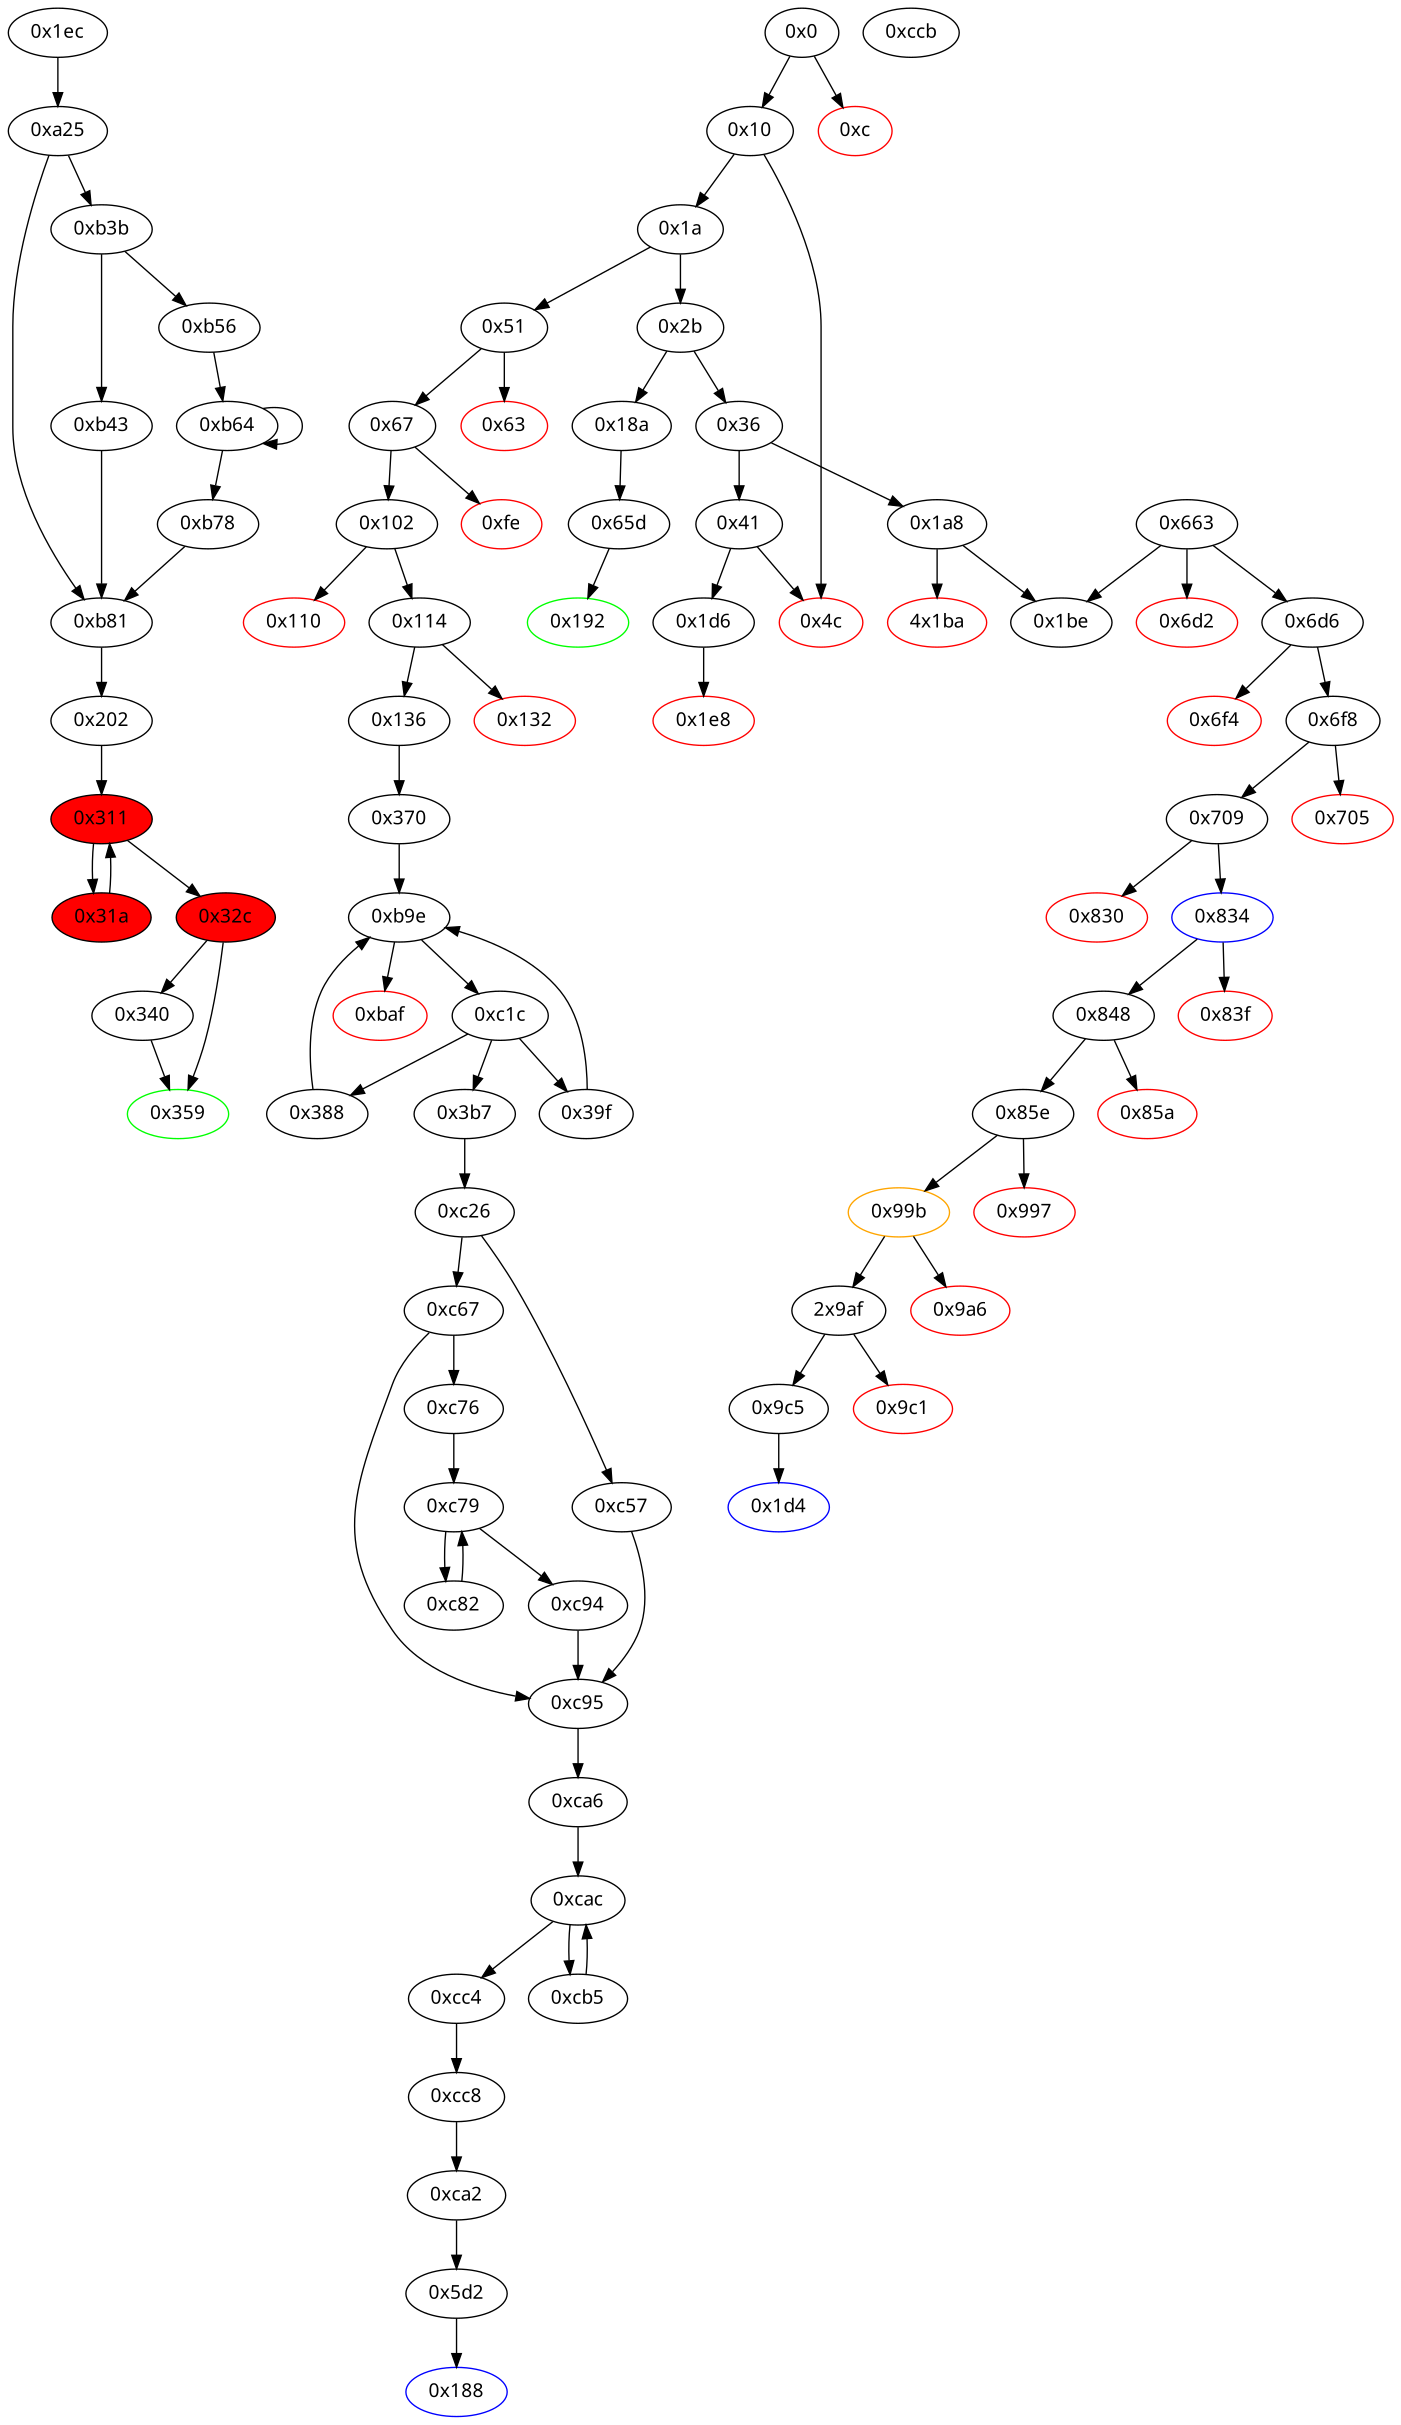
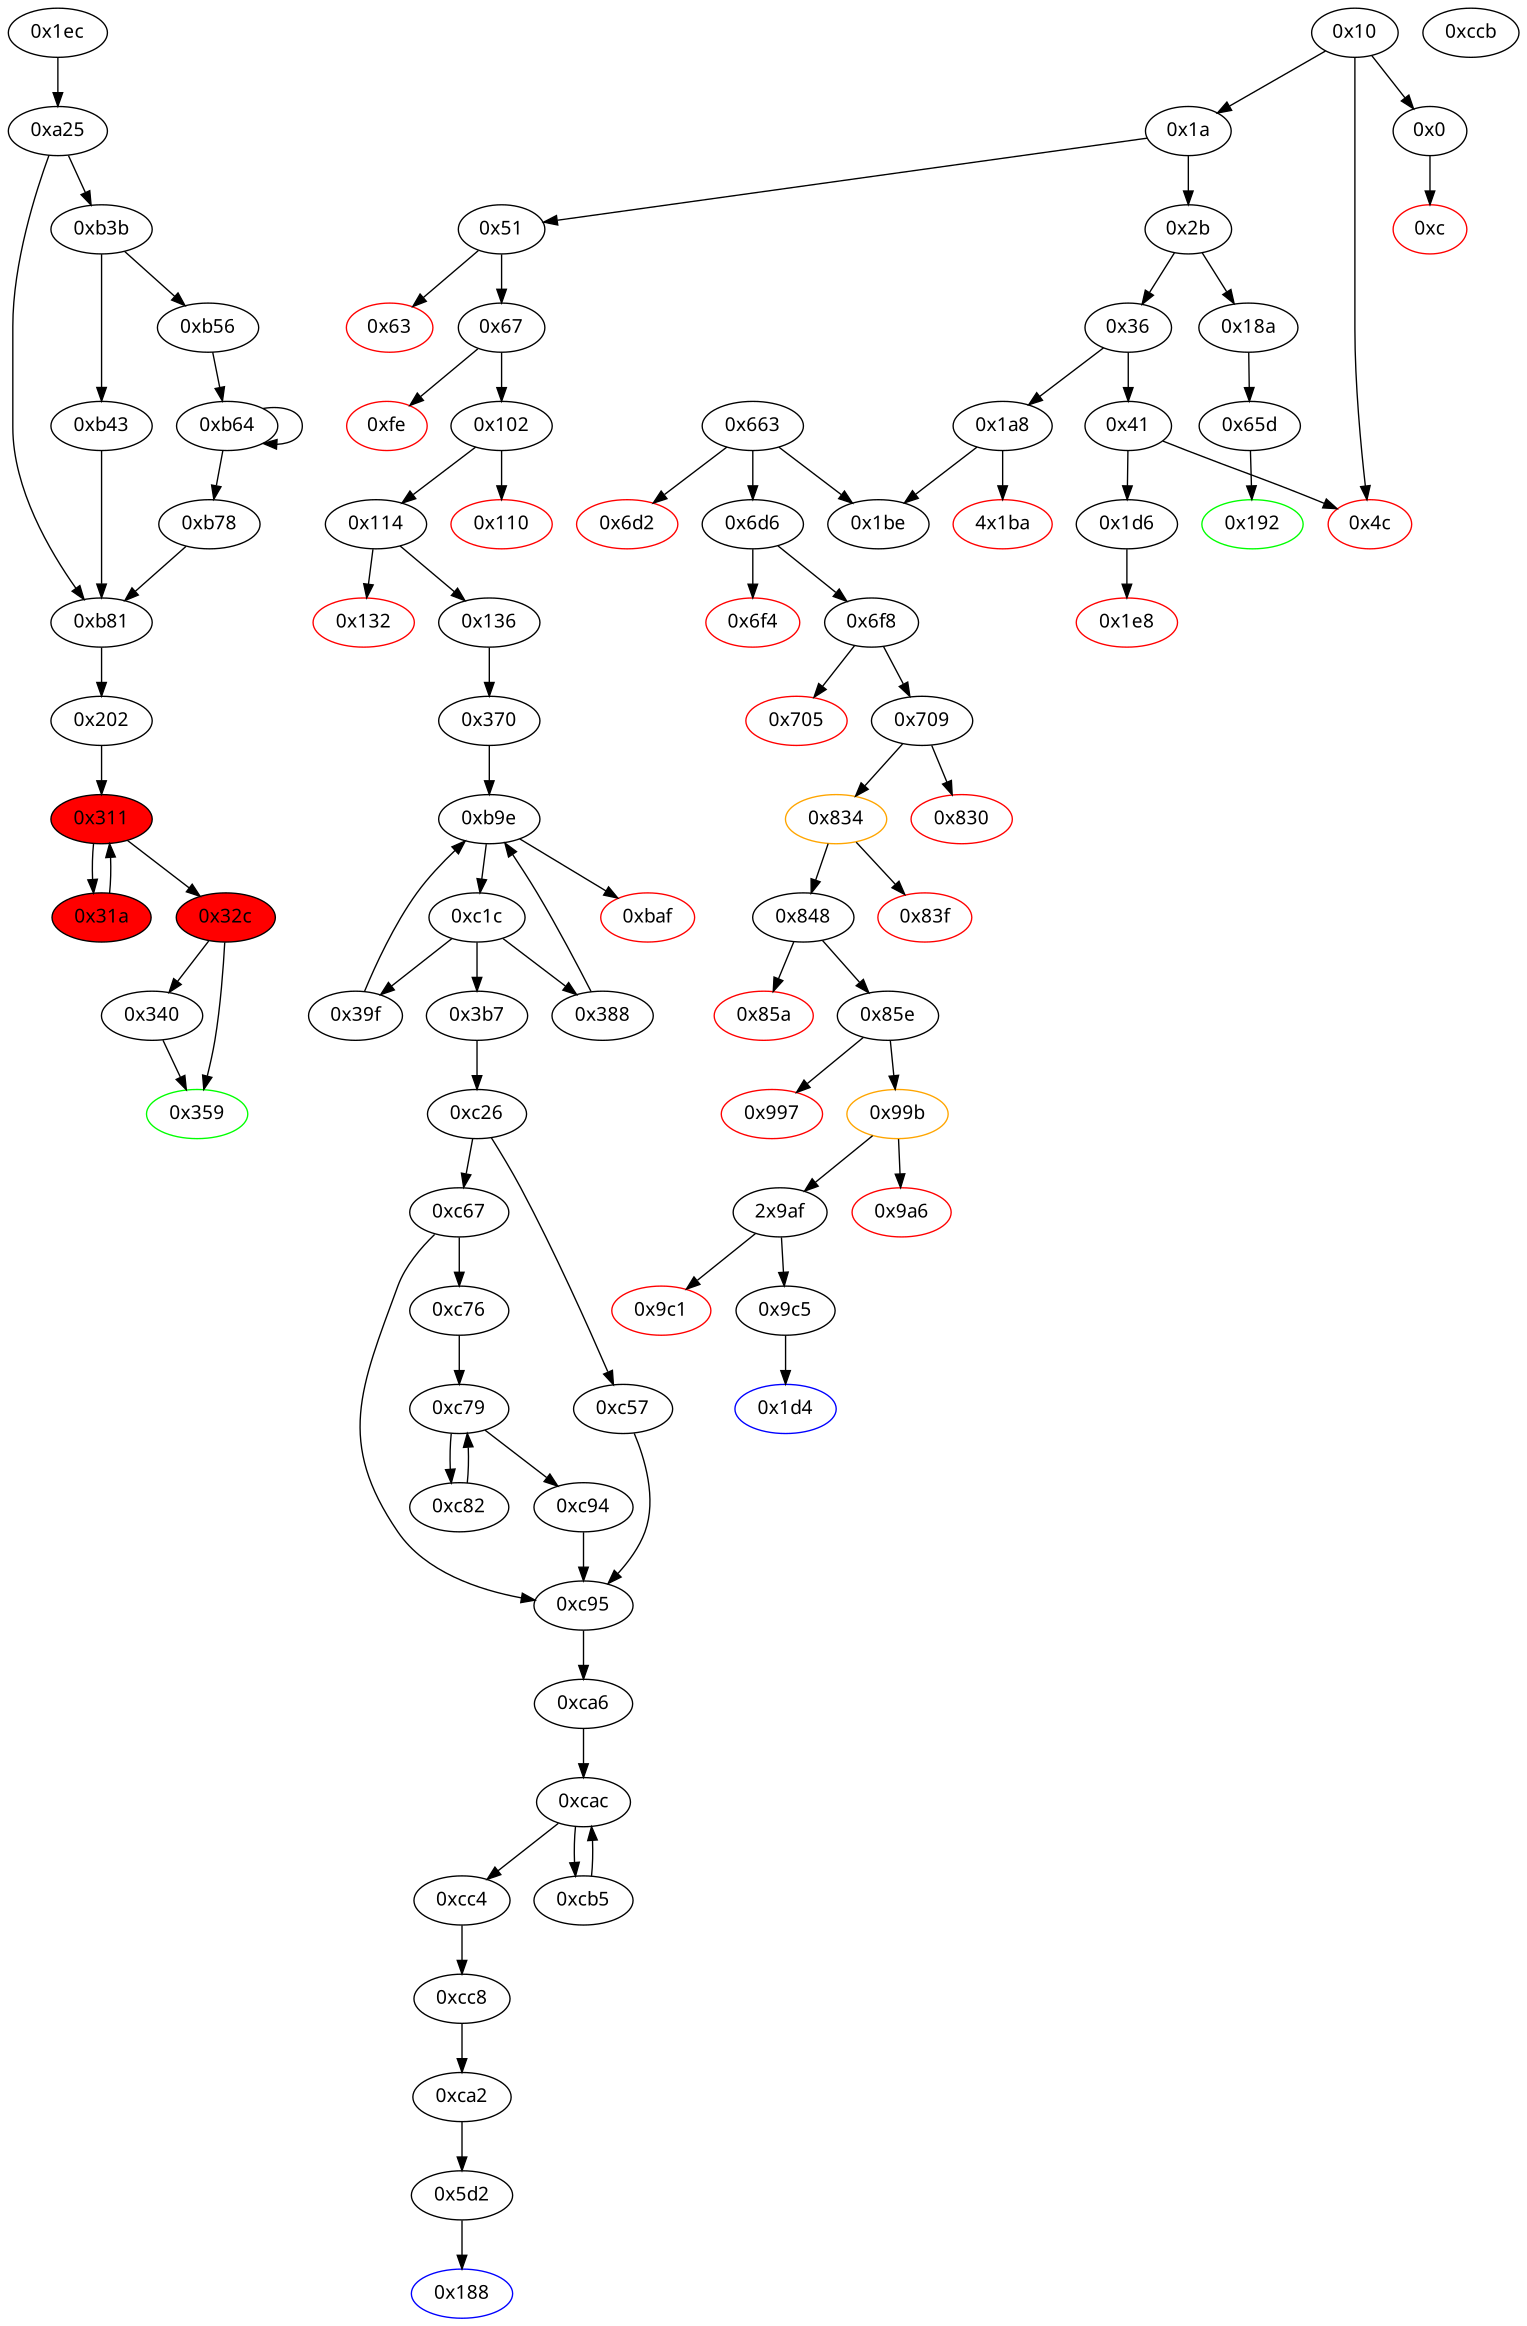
(780, 76) -> (1388, 77)
(1222, 917) -> (836, 819)
